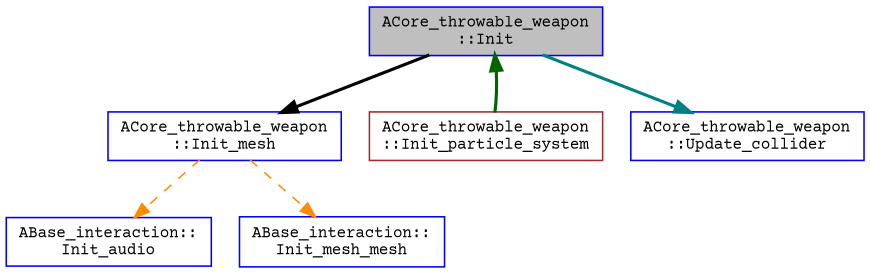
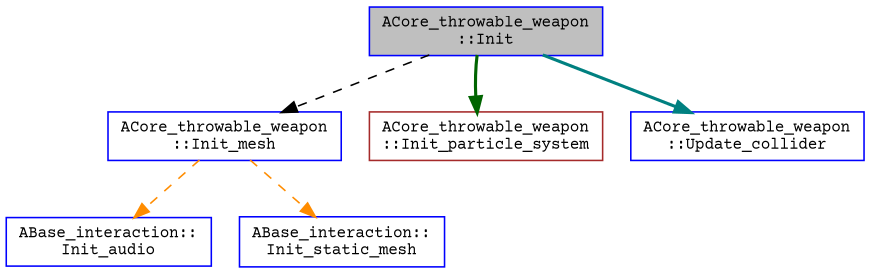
(363, 81) -> (363, 81)
(496, 92) -> (476, 76)
(342, 242) -> (342, 242)
